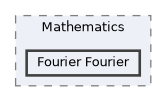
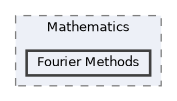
(83, 63) -> (88, 63)
